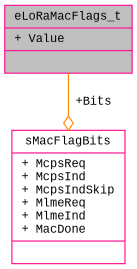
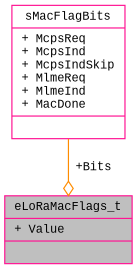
(68, 95) -> (68, 160)
